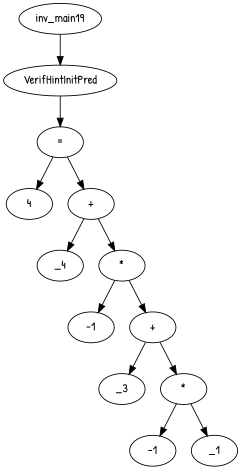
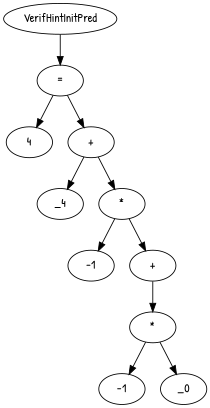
(60, 19) -> none
(122, 389) -> none
(214, 451) -> (184, 389)
